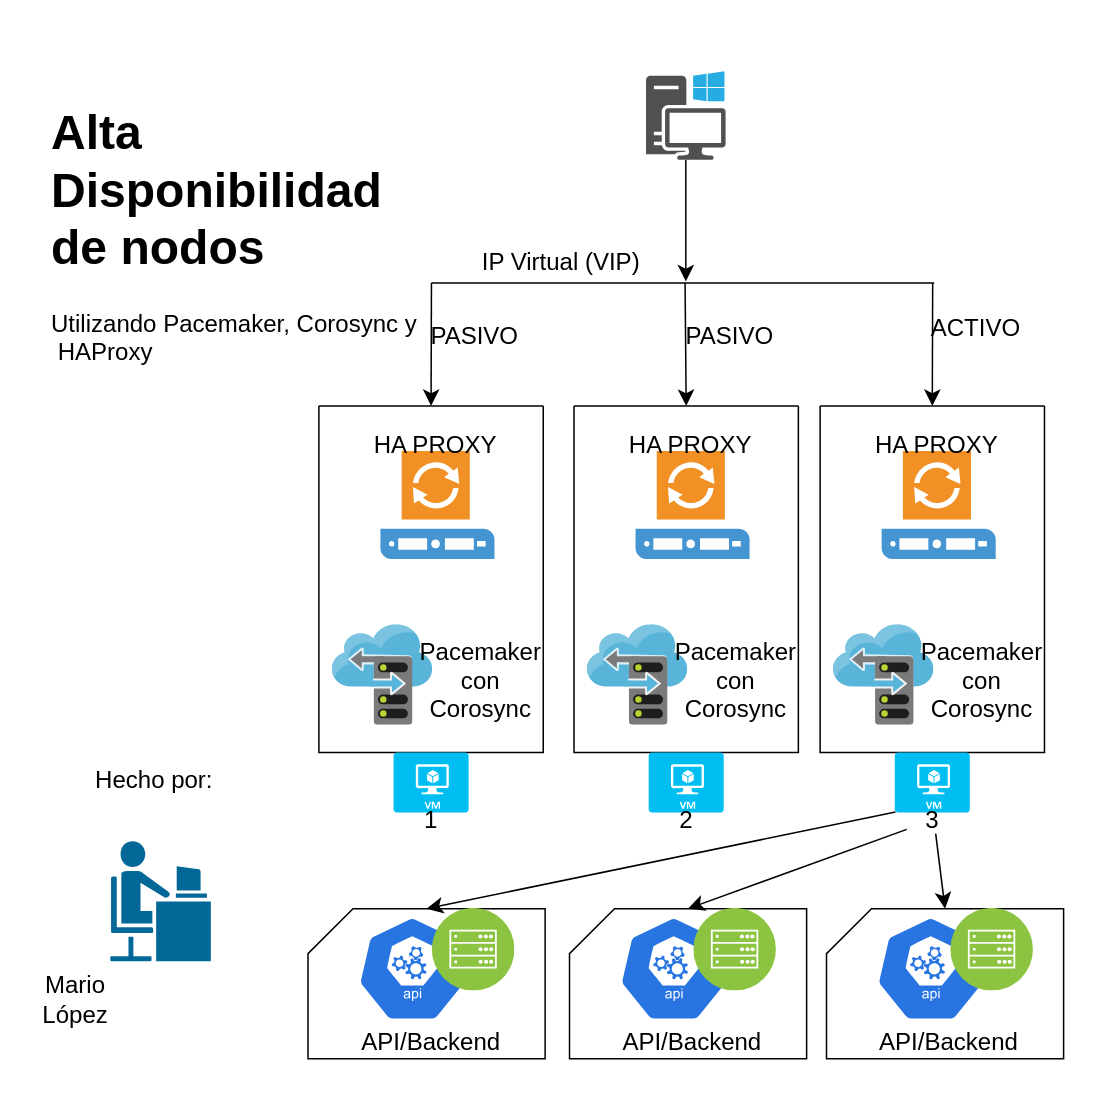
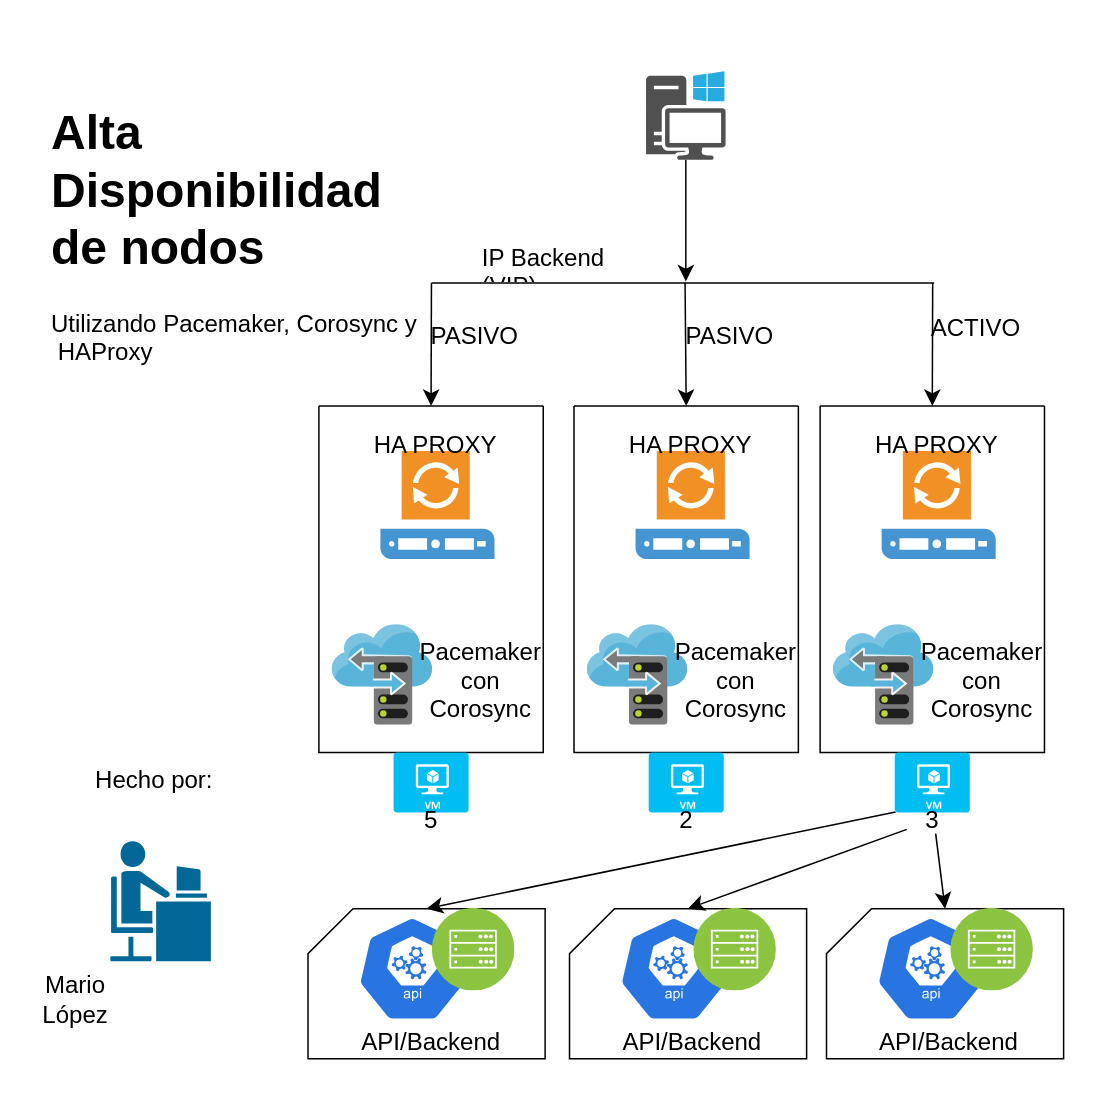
(566, 262) -> (566, 262)
(431, 820) -> (431, 820)
